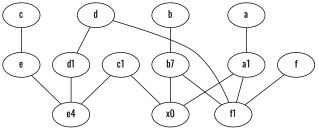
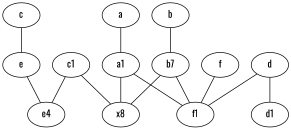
(71, 90) -> none
(170, 115) -> (121, 115)
